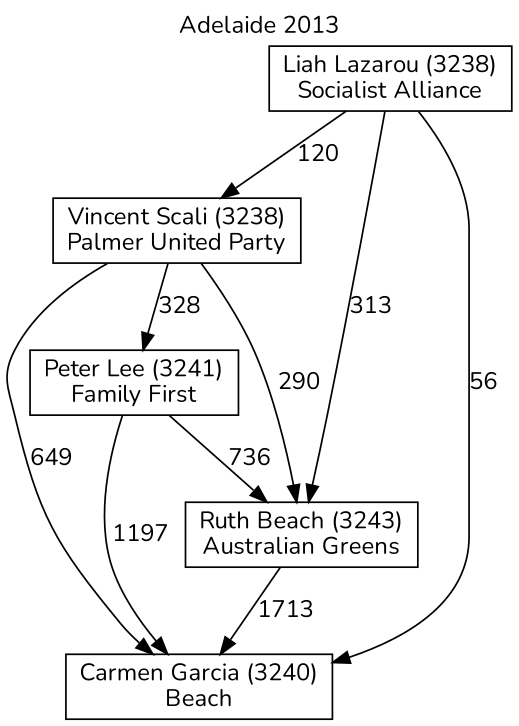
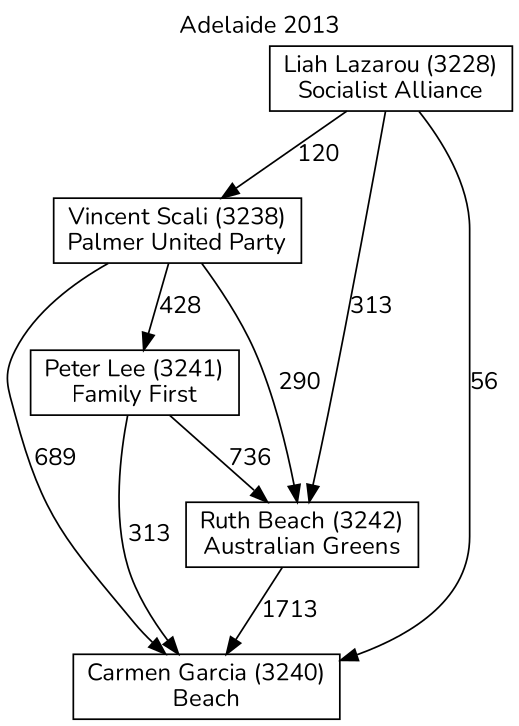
(390, 79) -> (391, 79)
(180, 307) -> (180, 307)
(51, 459) -> (55, 459)
(141, 535) -> (149, 535)
(302, 535) -> (302, 535)
